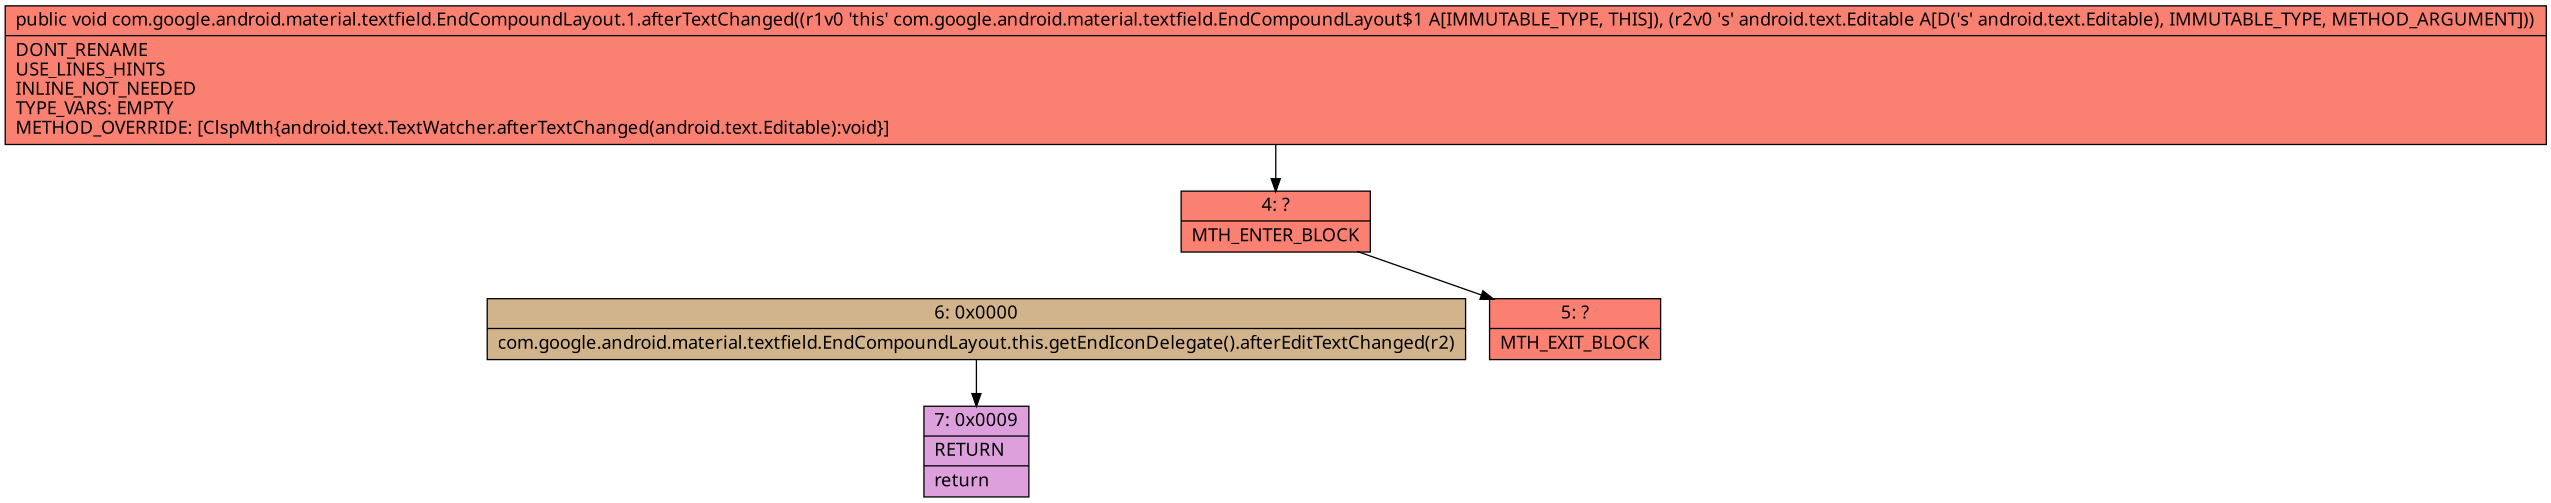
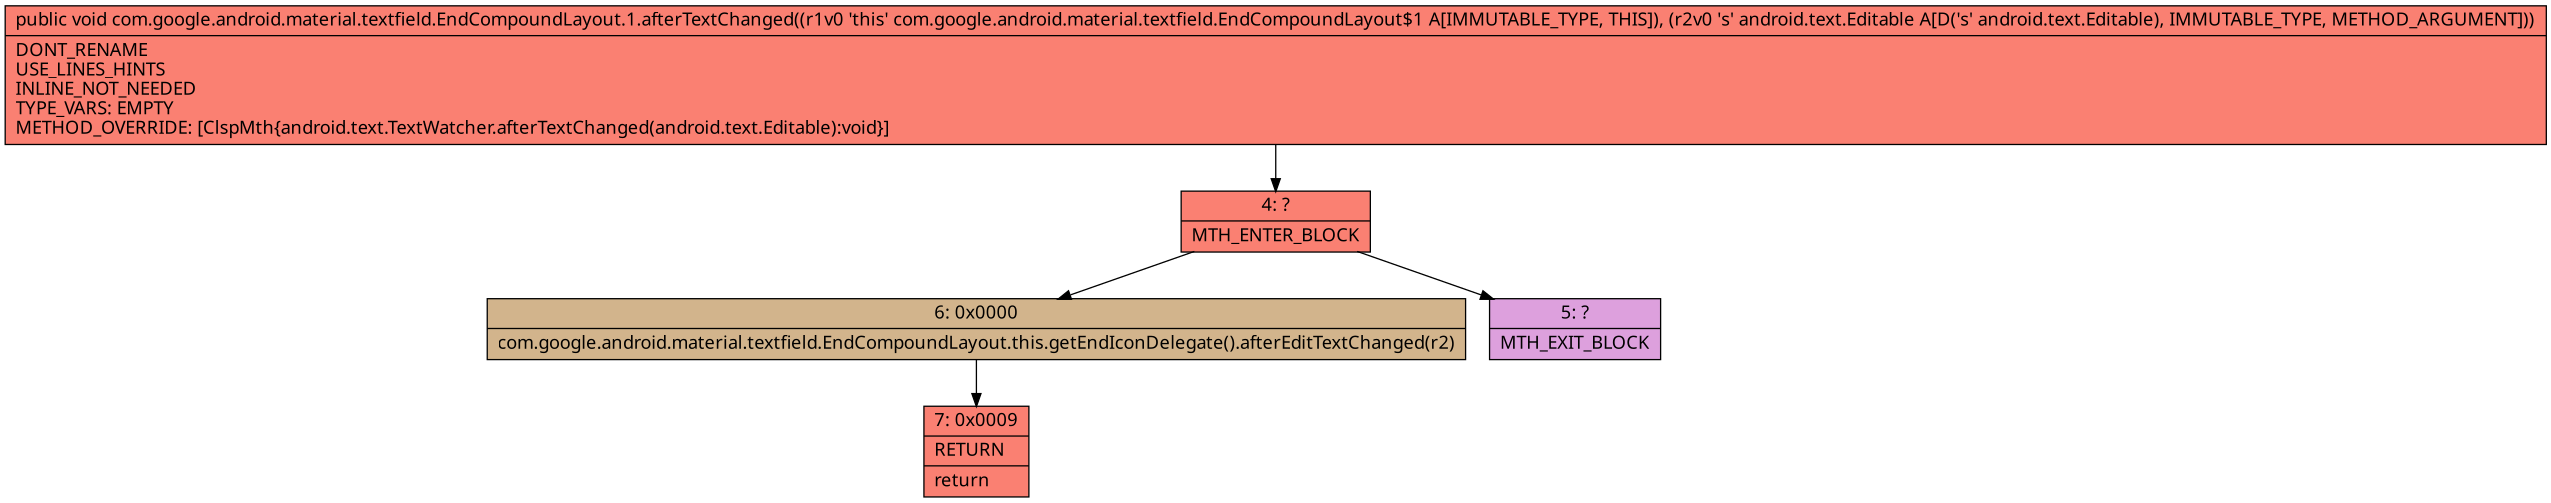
none -> (1132, 273)
(1575, 329) -> (1575, 329)
(976, 452) -> (976, 452)
